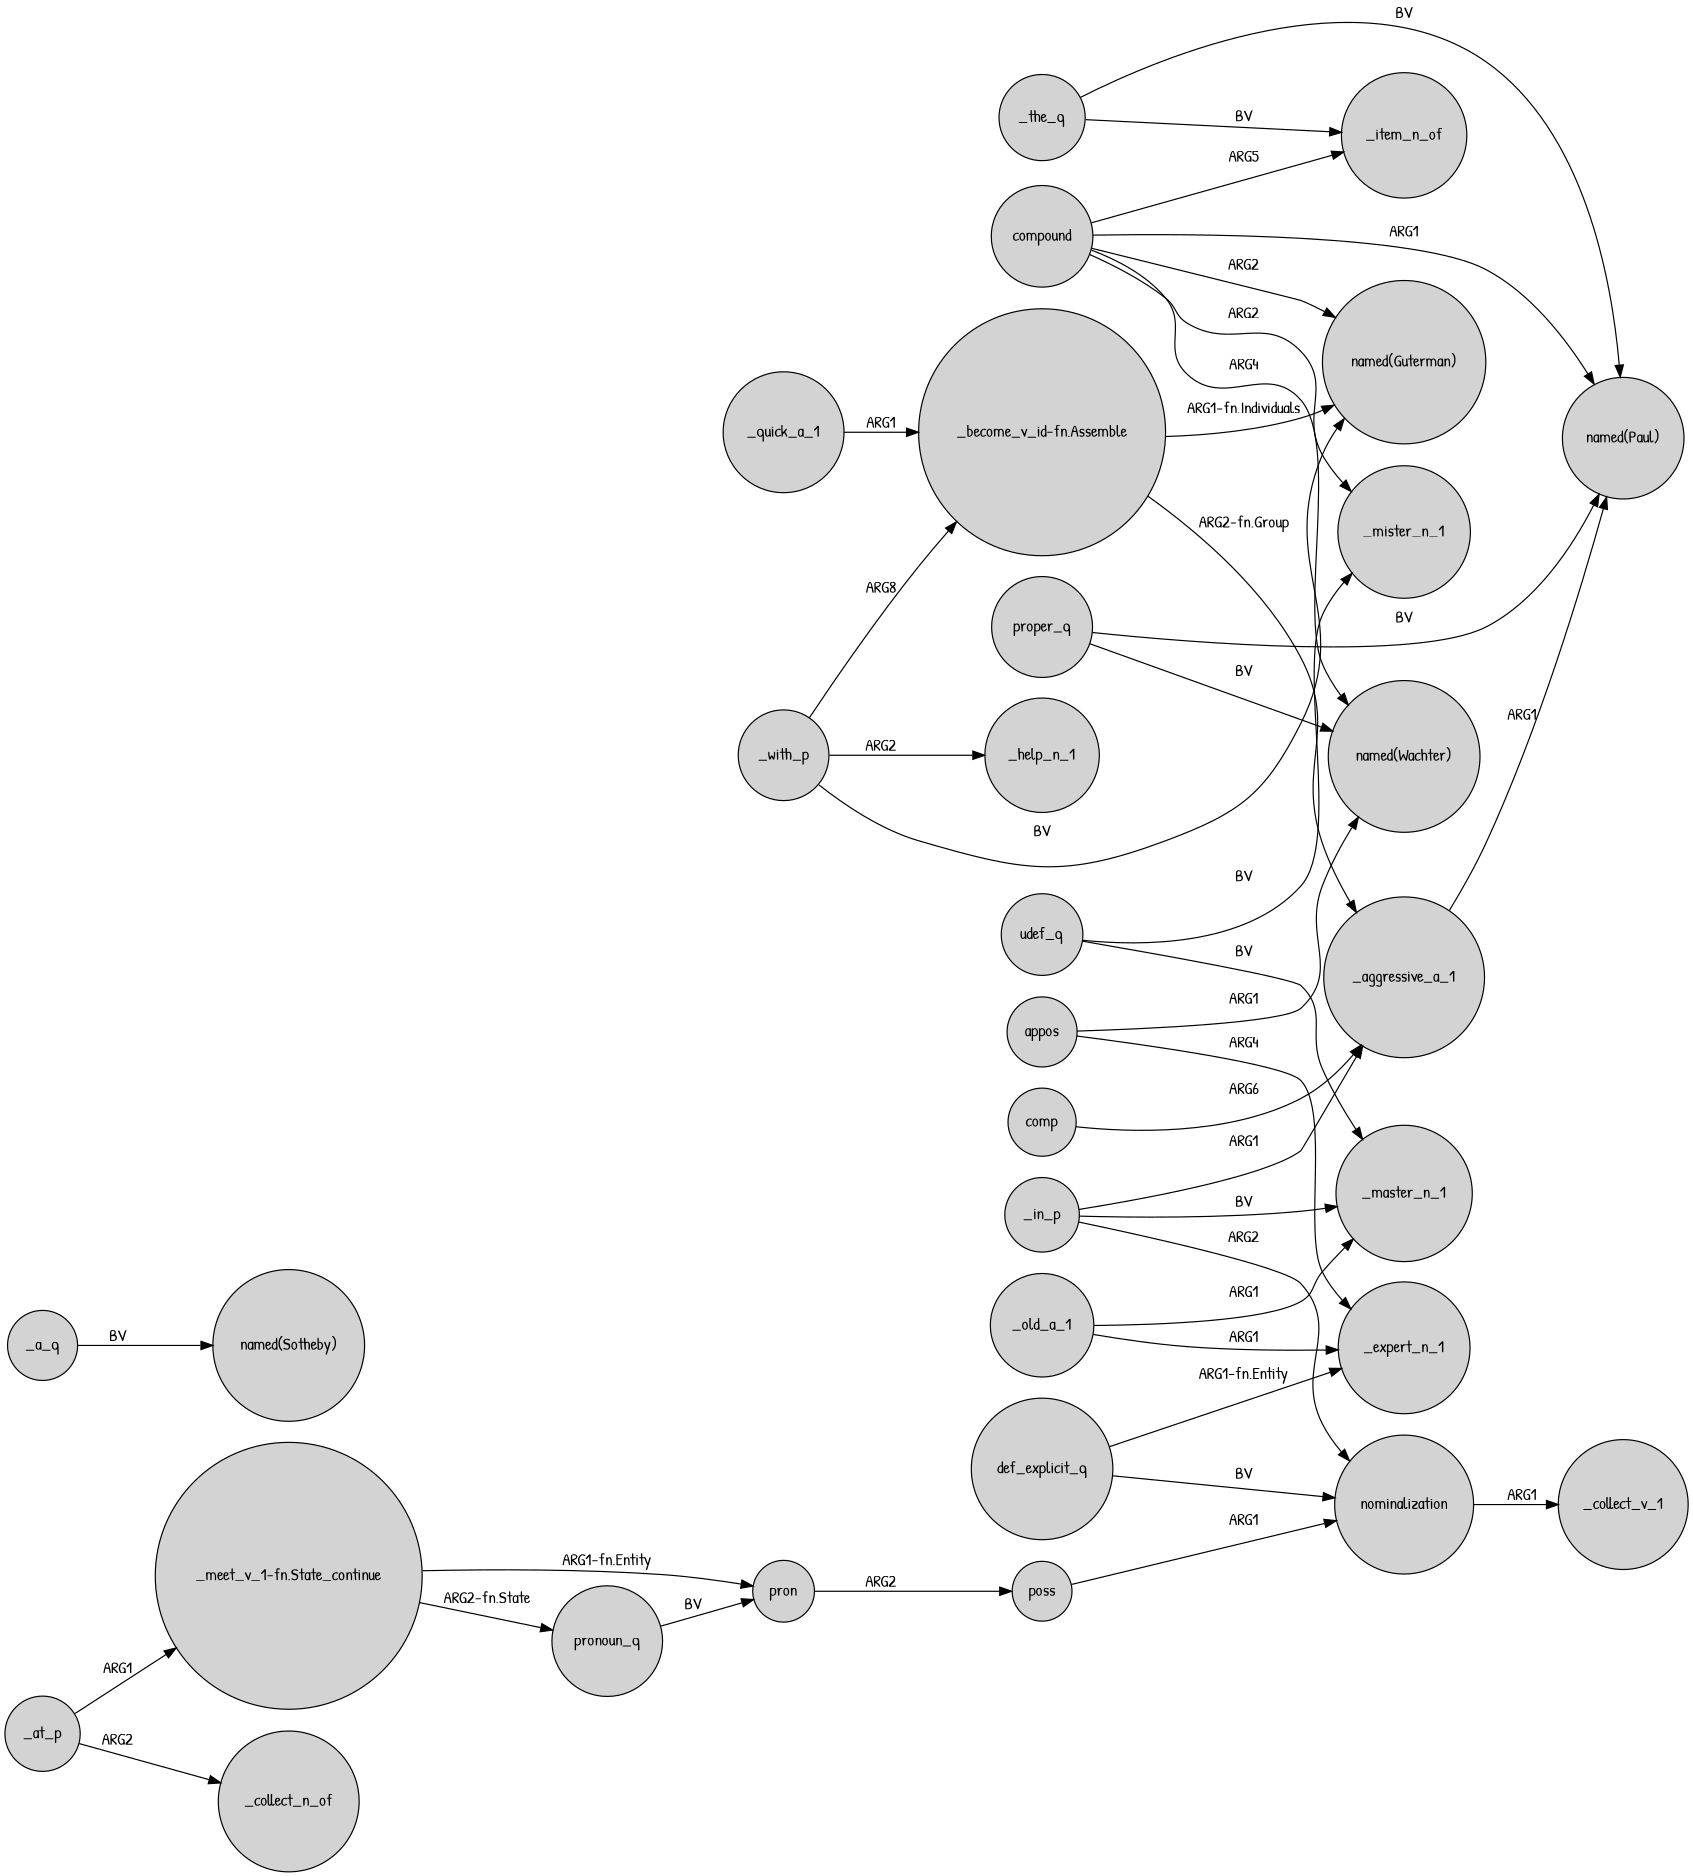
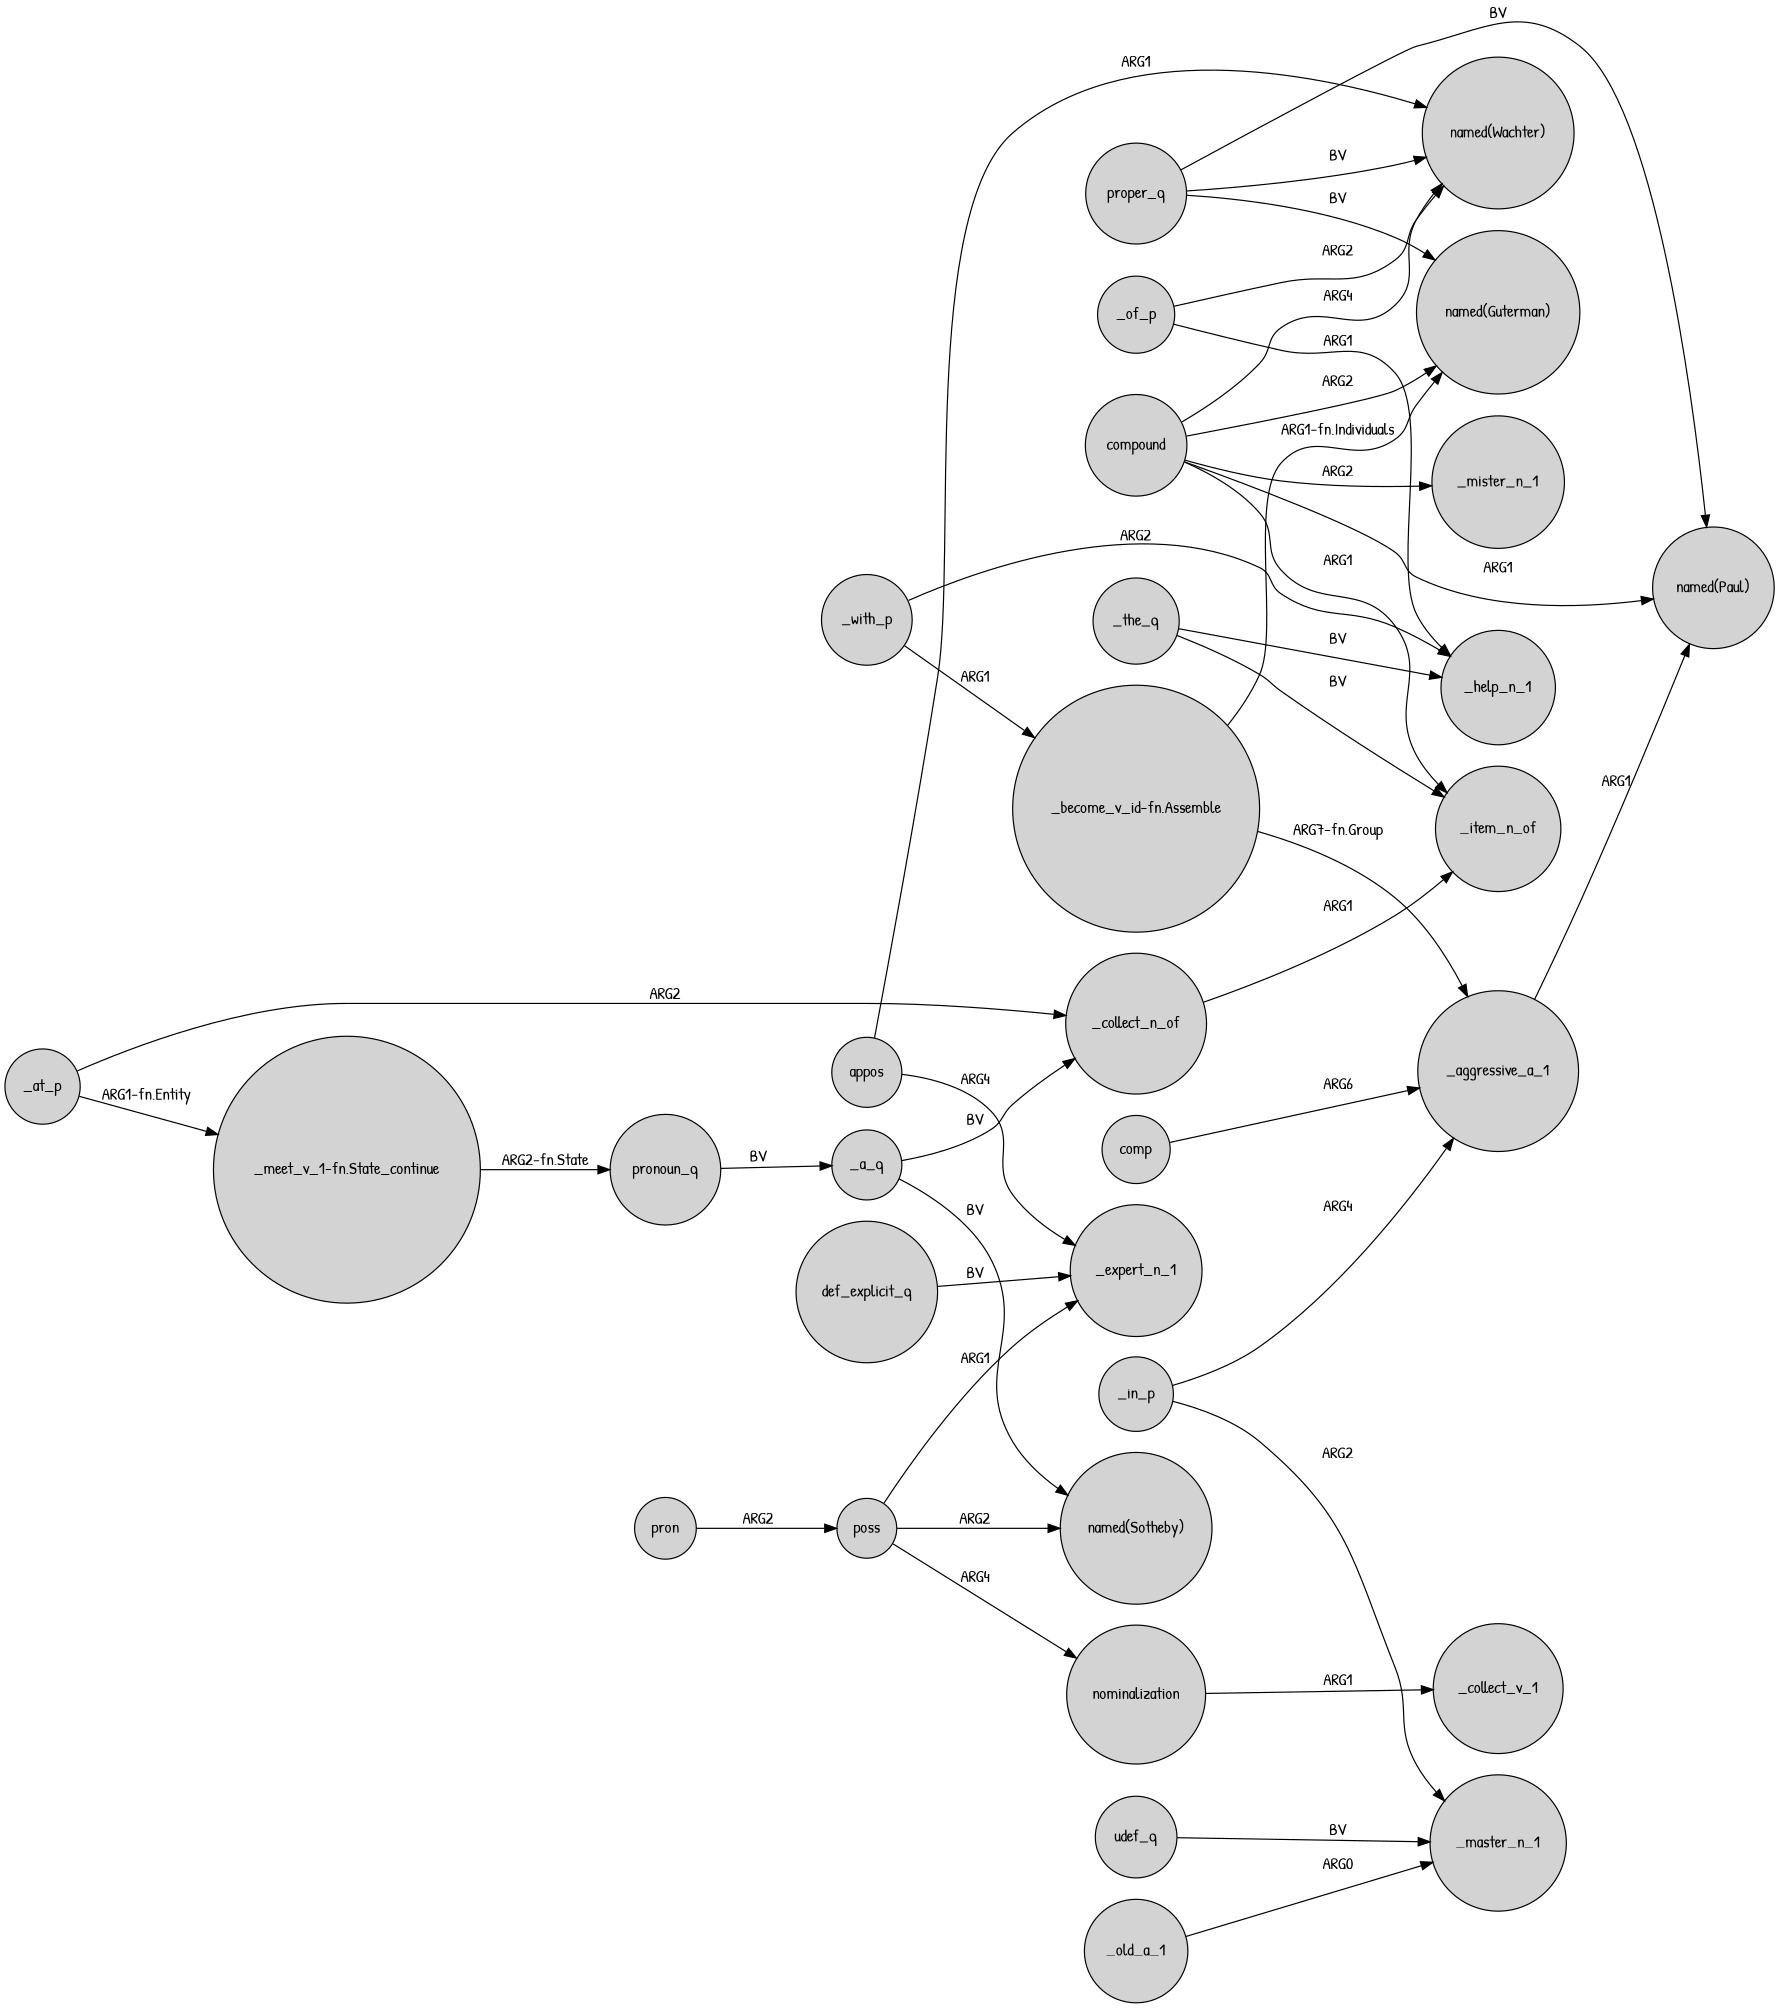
(1448, 43) -> (1304, 652)
(1244, 157) -> (1338, 561)
none -> (1136, 315)
(784, 432) -> none
(1244, 523) -> (1338, 831)
(881, 588) -> (975, 677)
(1221, 816) -> (1309, 211)
(1315, 848) -> none
none -> (1329, 951)
none -> (992, 1128)
(1244, 1142) -> (1338, 1207)
(1244, 1202) -> (1338, 1454)
(1278, 1272) -> none
(1244, 1293) -> (1338, 1865)
(1209, 1348) -> (965, 1395)
(1244, 1374) -> (975, 1274)
(1218, 1486) -> none
(1244, 1521) -> (975, 1578)
none -> (973, 1528)
(582, 1571) -> none
(702, 1614) -> (770, 1167)
(118, 1669) -> (147, 1095)
